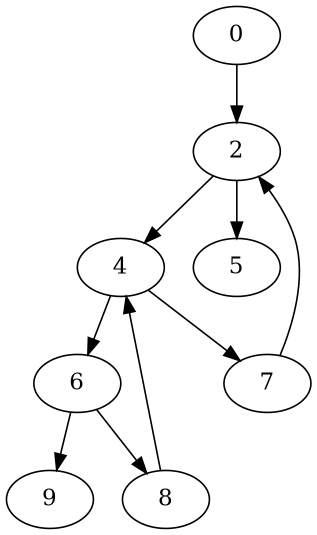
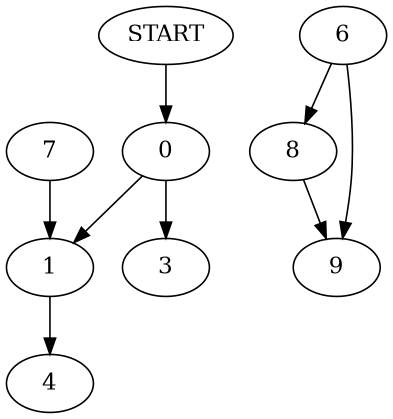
none -> (166, 35)
(237, 151) -> (50, 267)
none -> (166, 267)
(237, 267) -> none
(102, 318) -> none
(188, 320) -> none
(145, 391) -> (312, 202)
